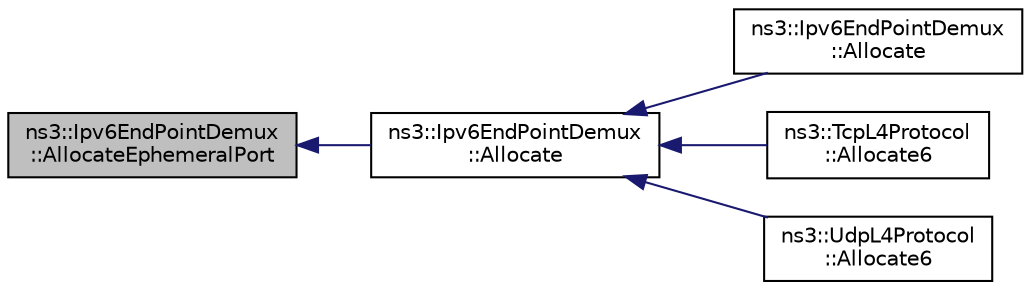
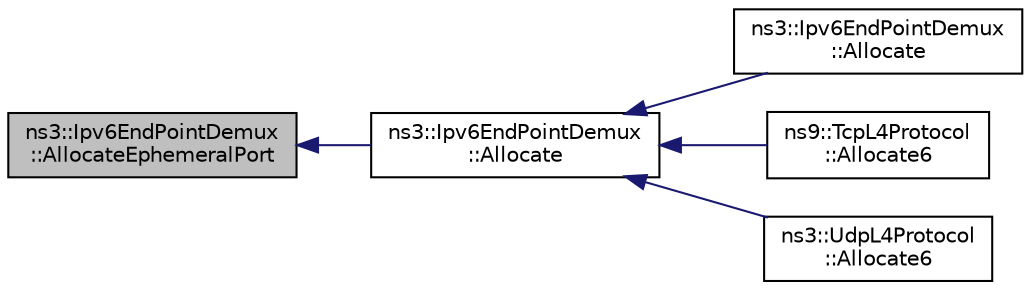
(878, 145) -> (878, 145)
